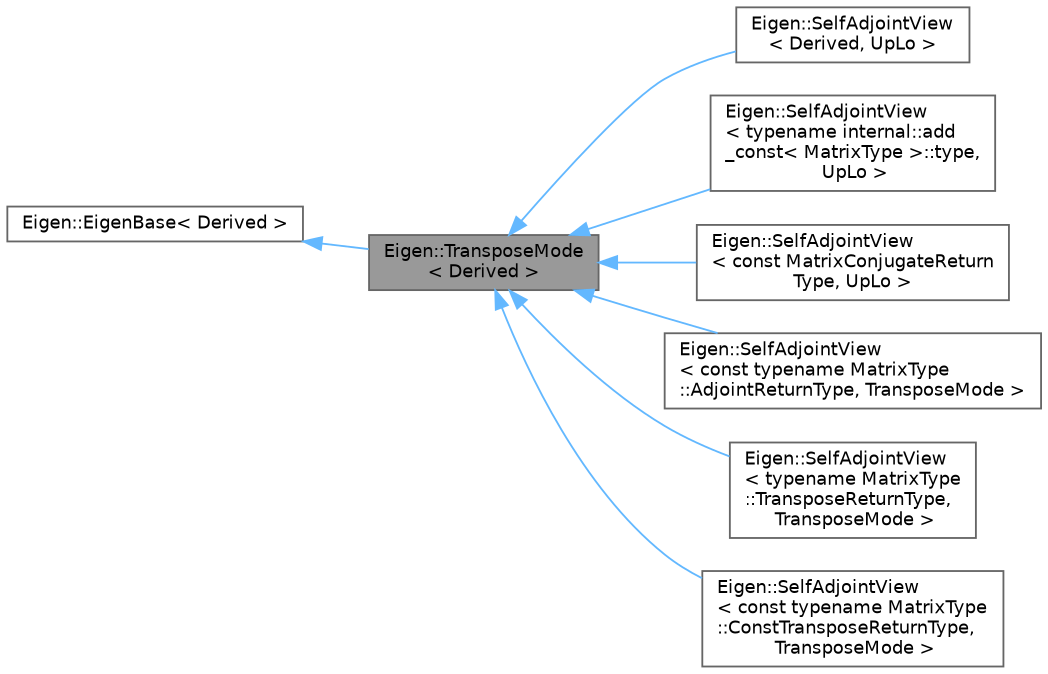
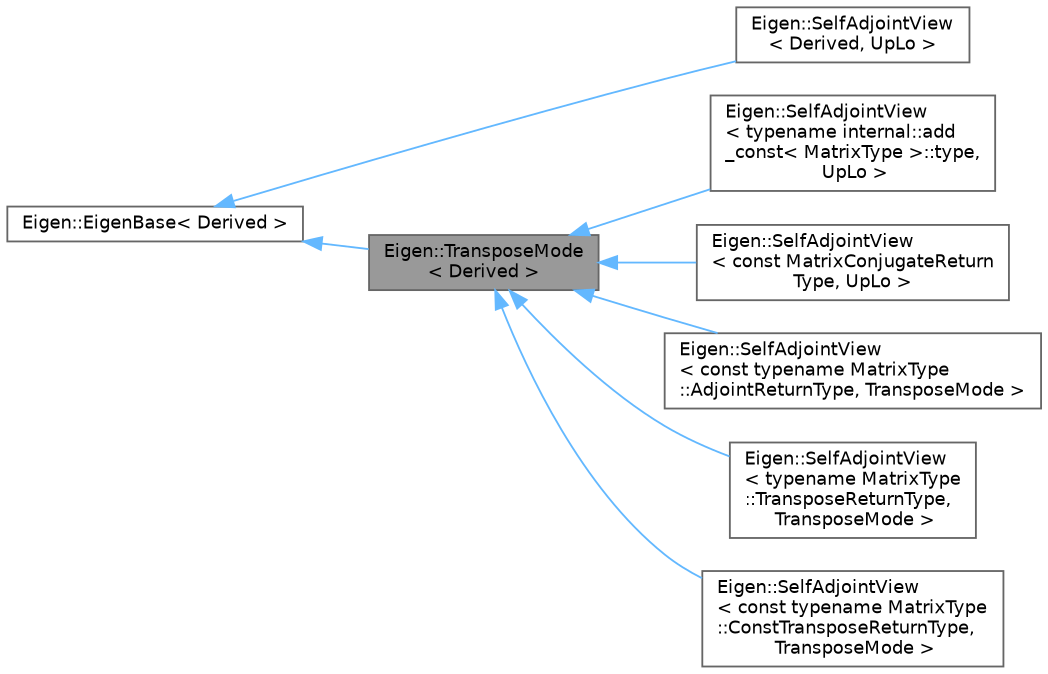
(616, 119) -> (484, 128)
